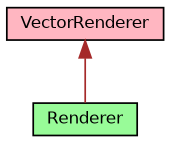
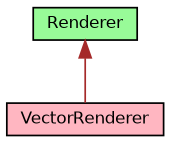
(85, 80) -> (85, 80)
